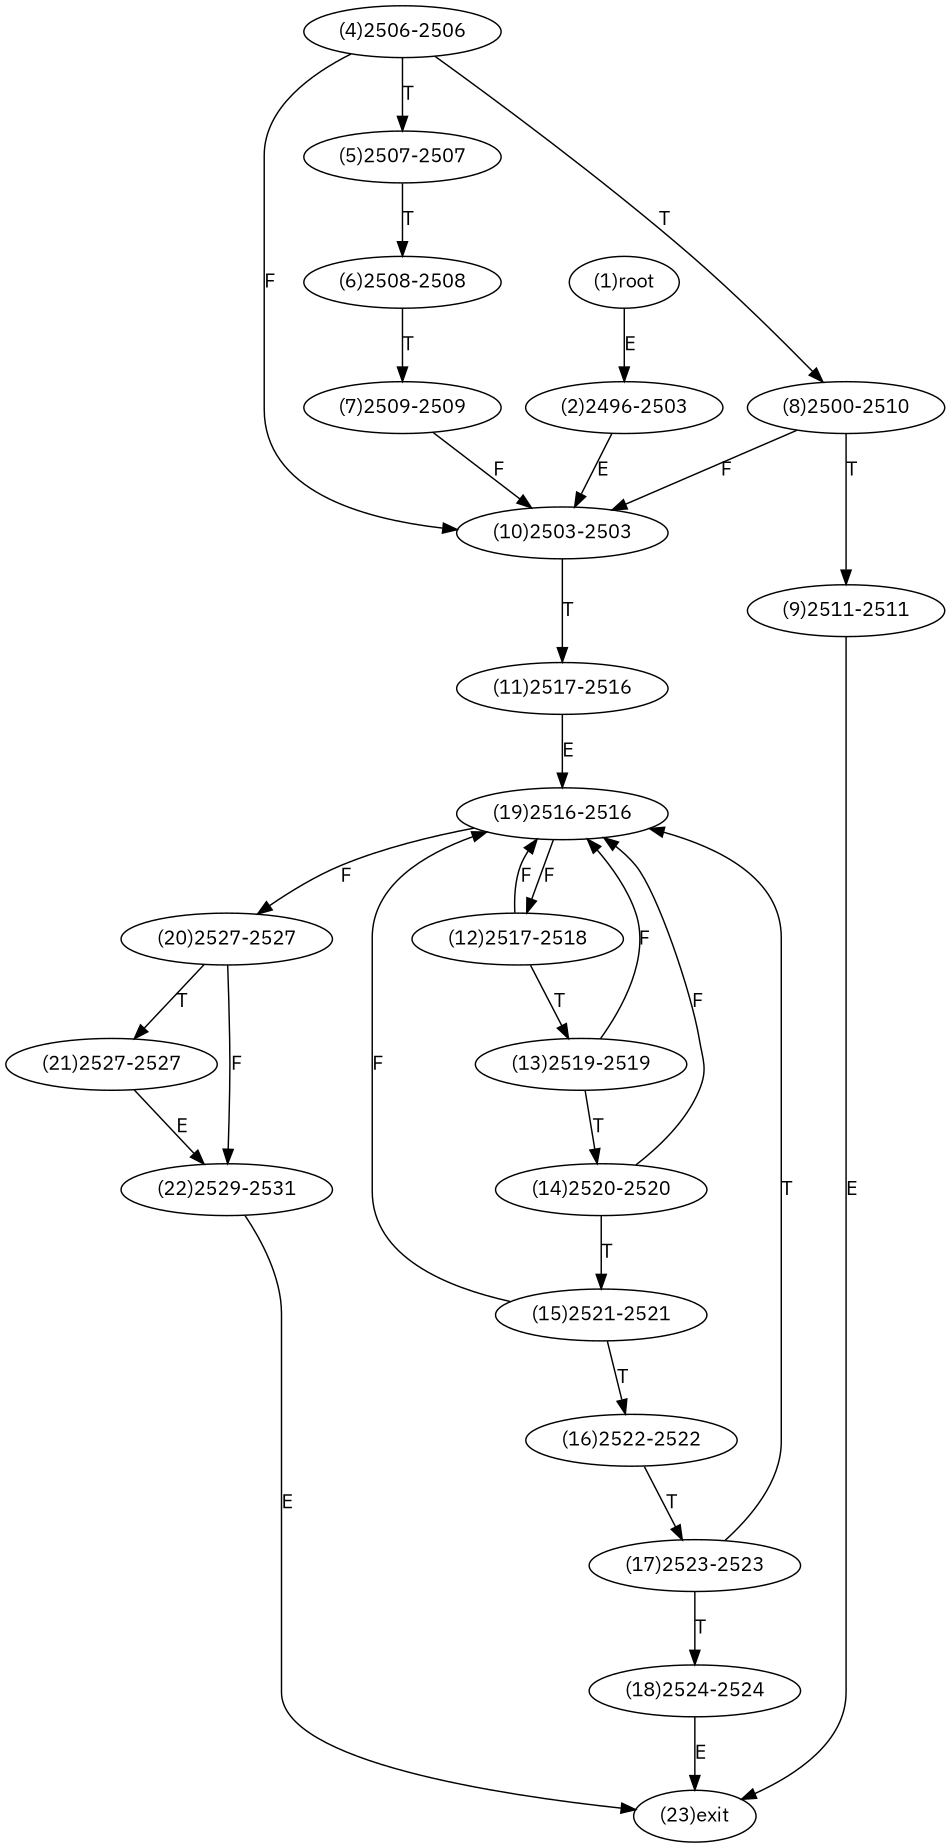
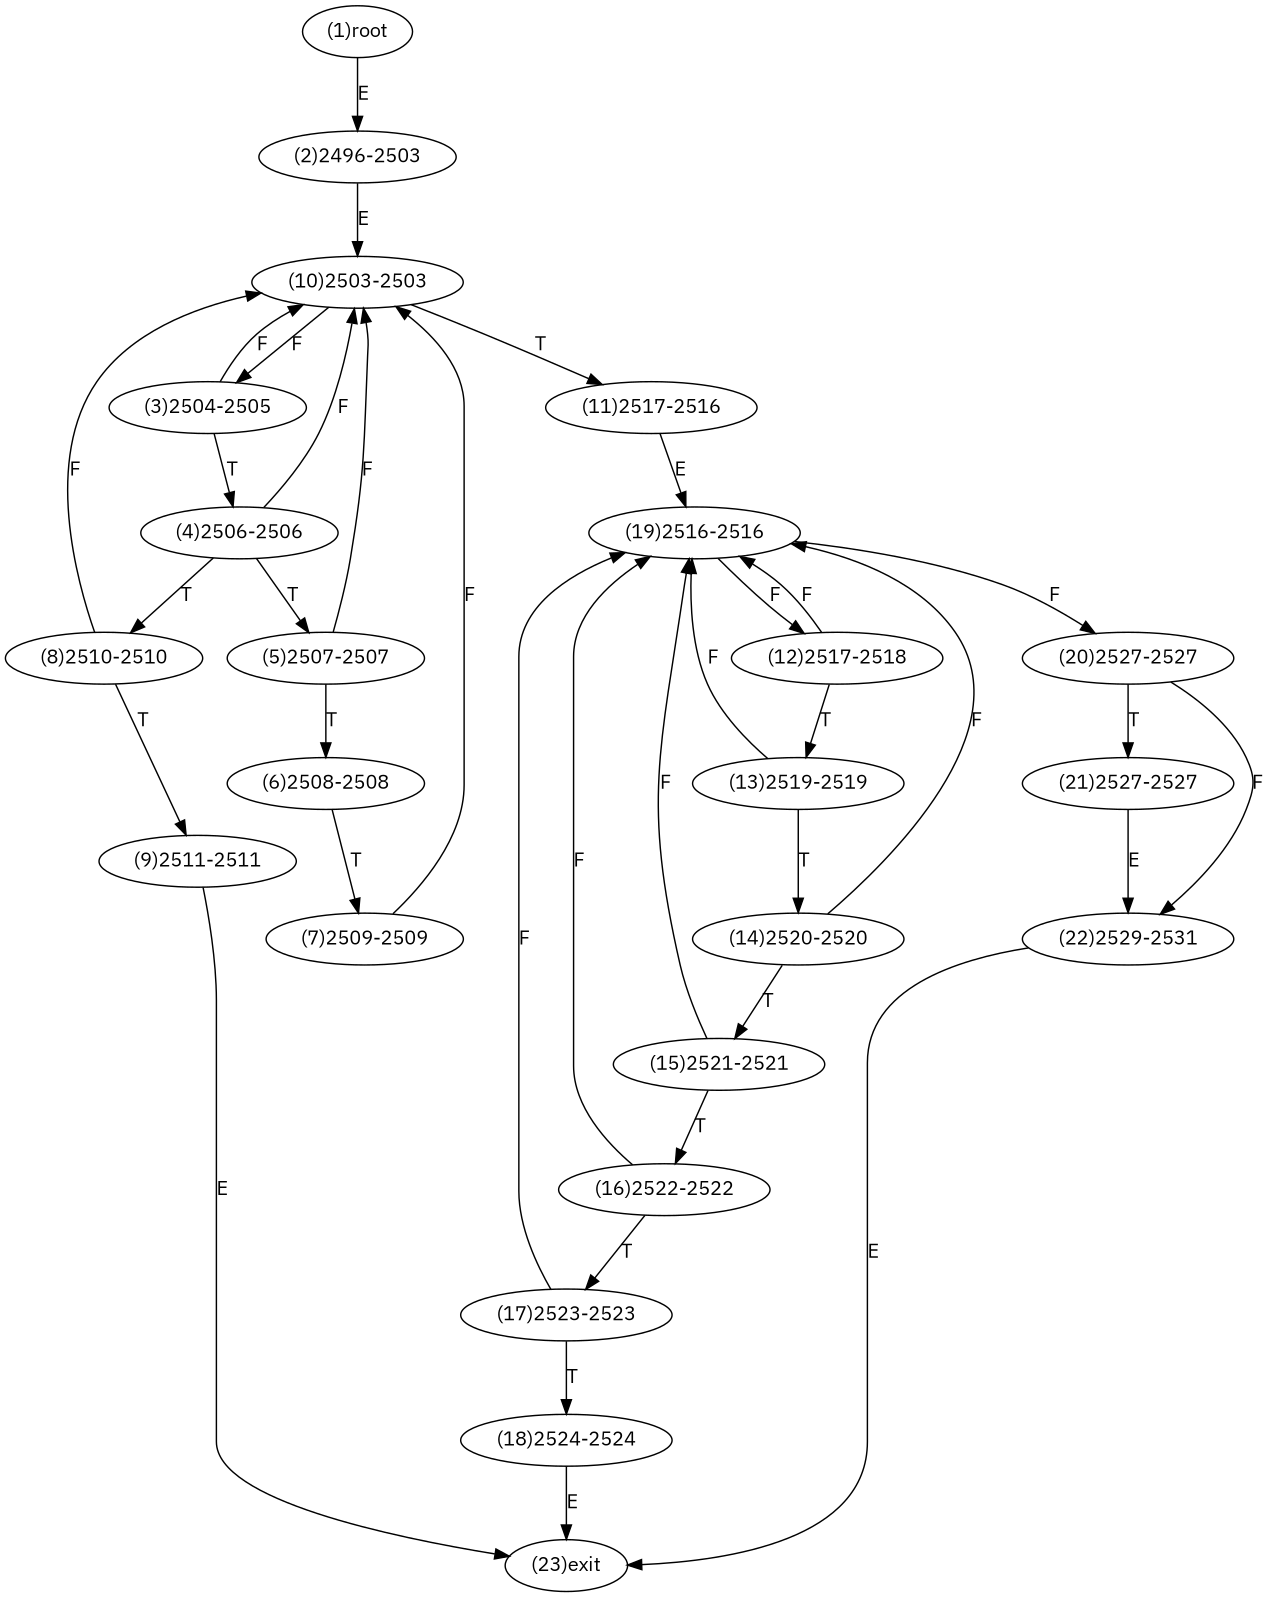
none -> (208, 408)
(846, 408) -> (104, 658)
none -> (361, 479)
none -> (574, 862)
(788, 1190) -> (525, 939)
